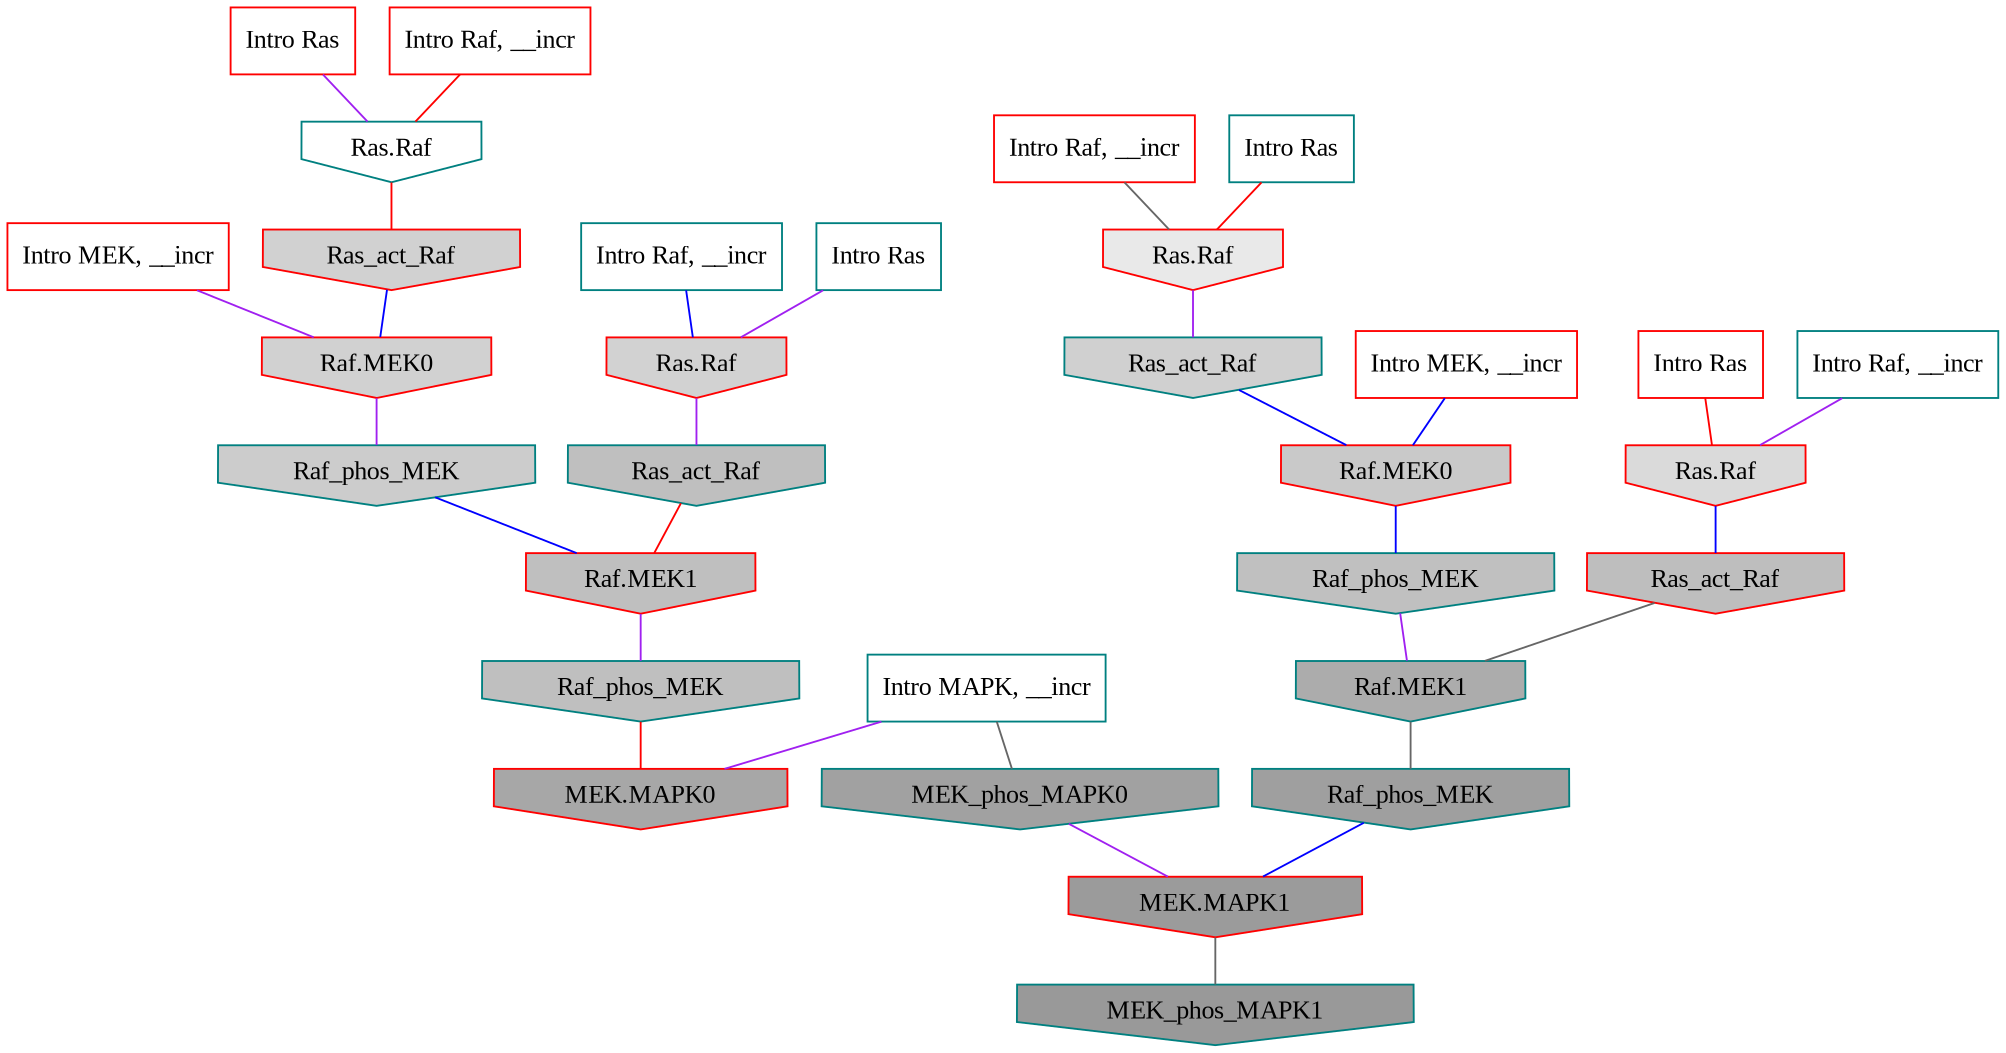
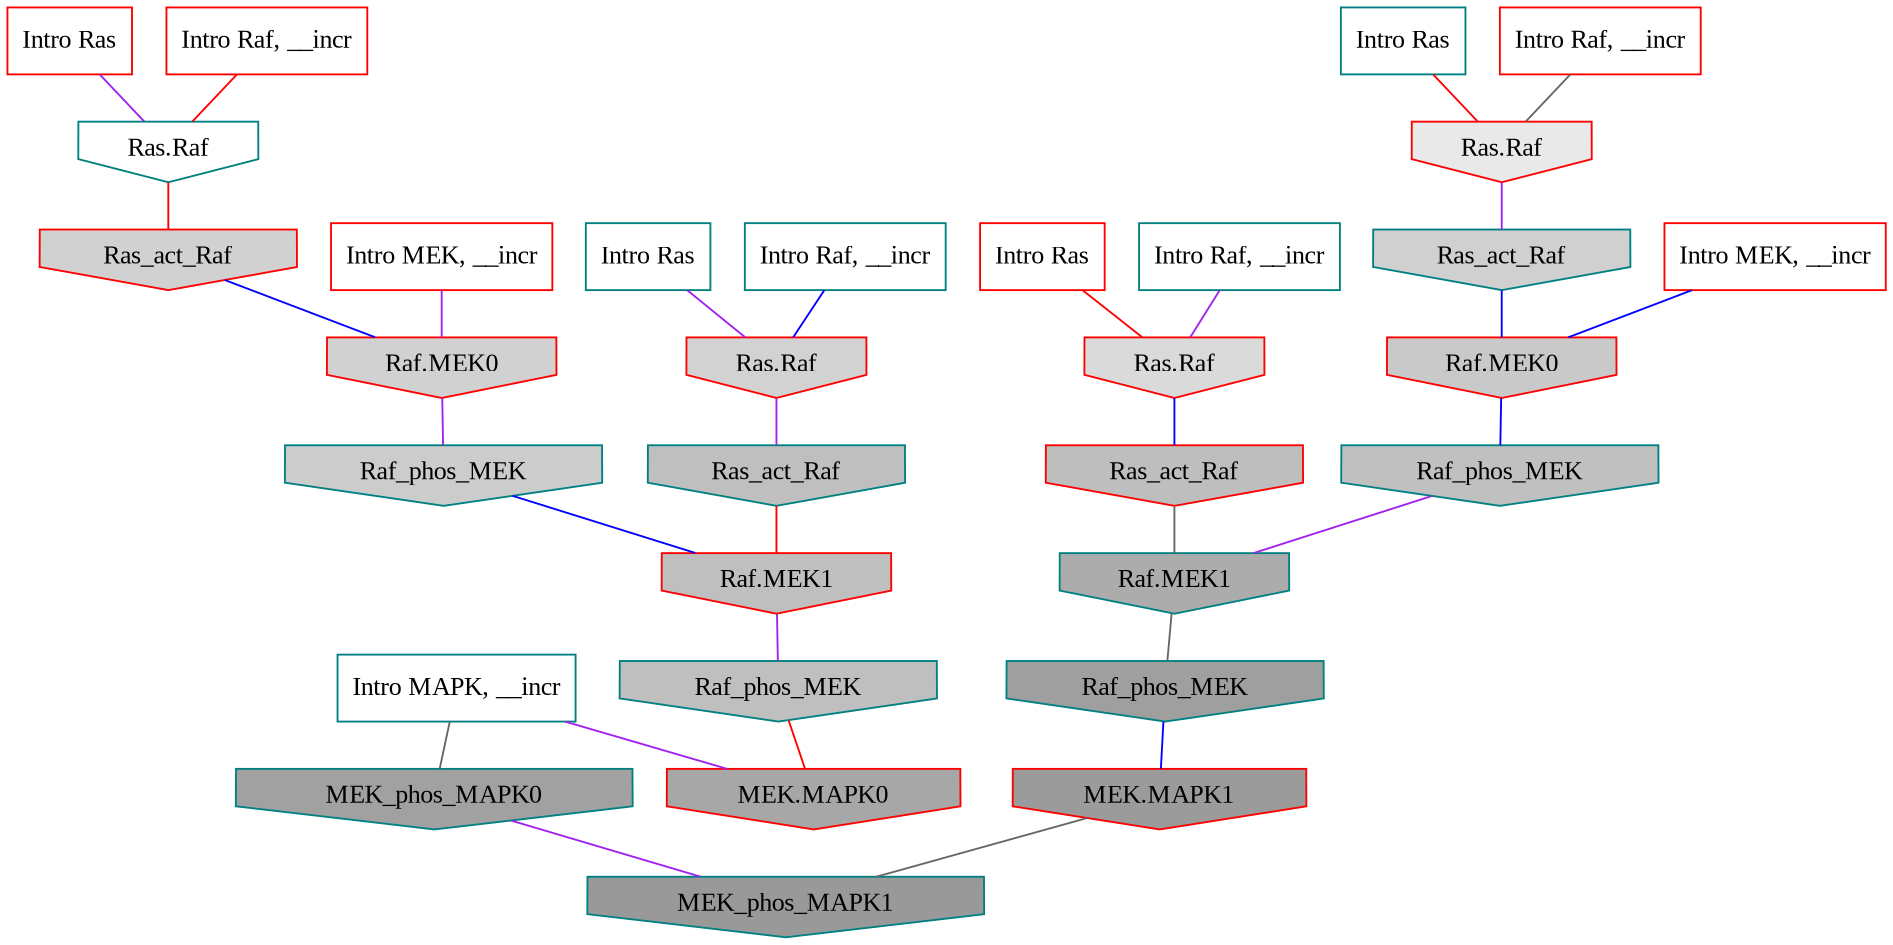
(1118, 850) -> (606, 849)
